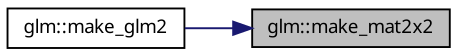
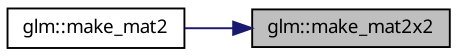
(96, 28) -> (96, 28)
